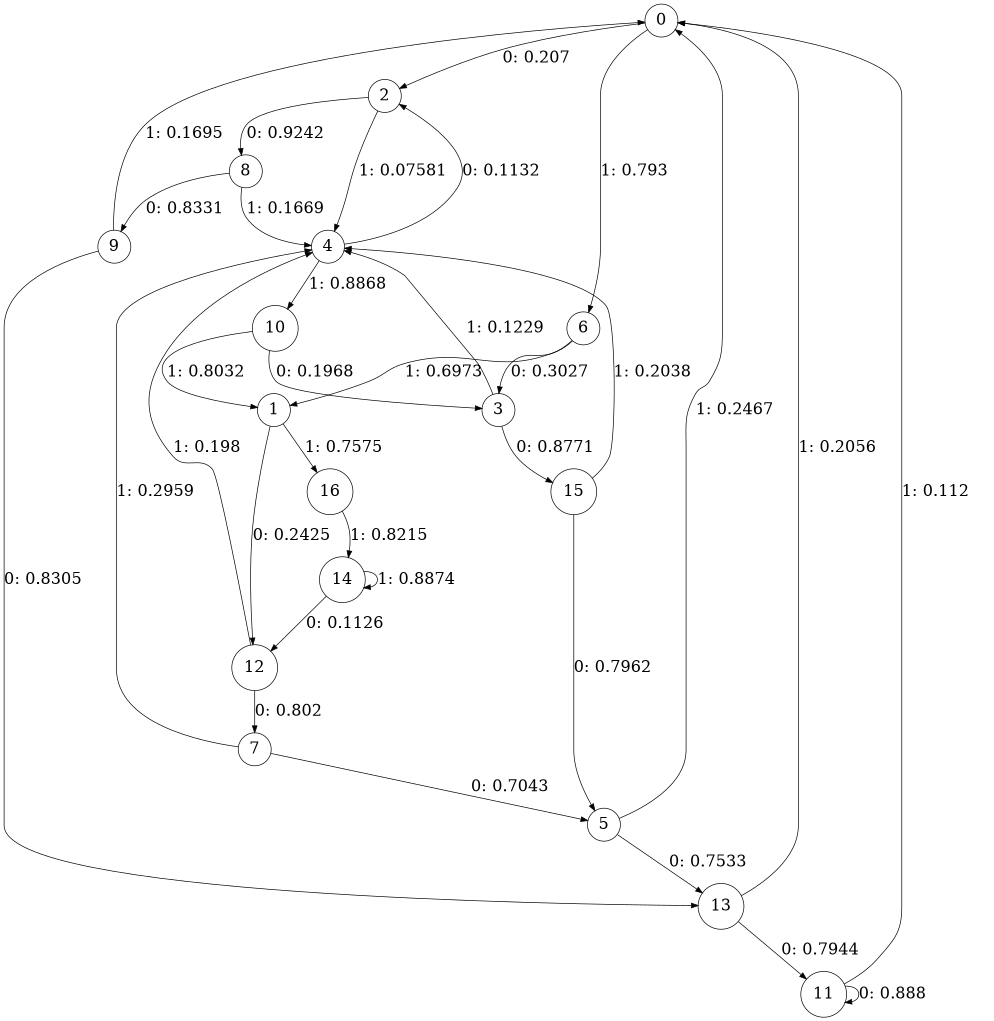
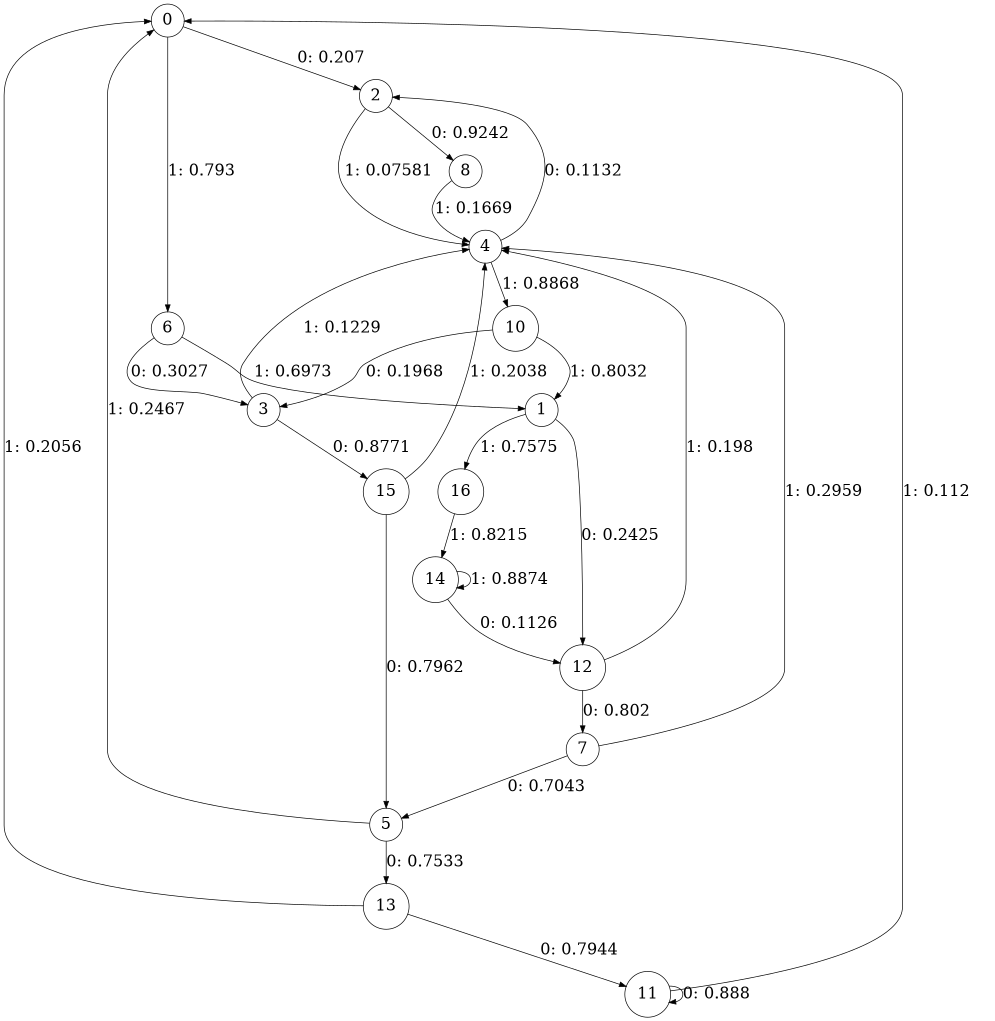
(114, 247) -> none
